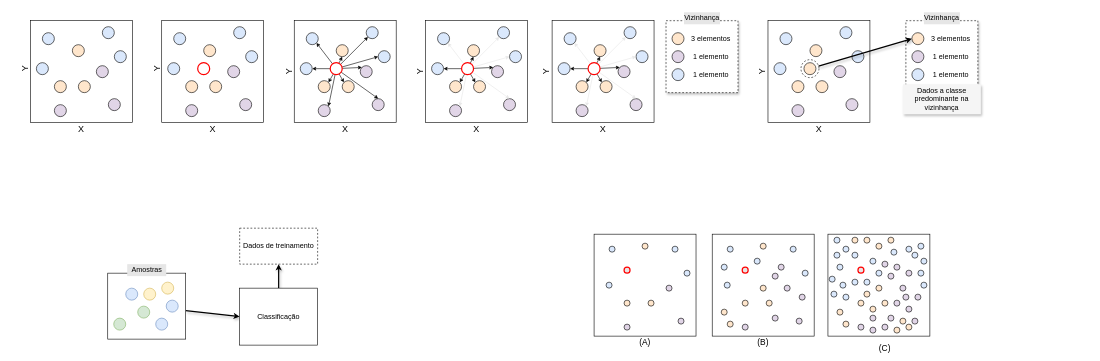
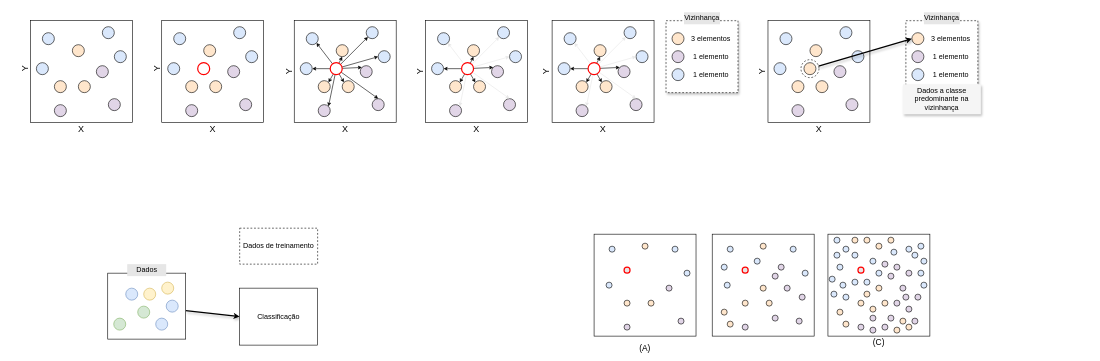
(147, 270) -> (147, 270)
(279, 279) -> none
(645, 342) -> (645, 348)
(764, 342) -> none
(885, 348) -> (879, 342)
